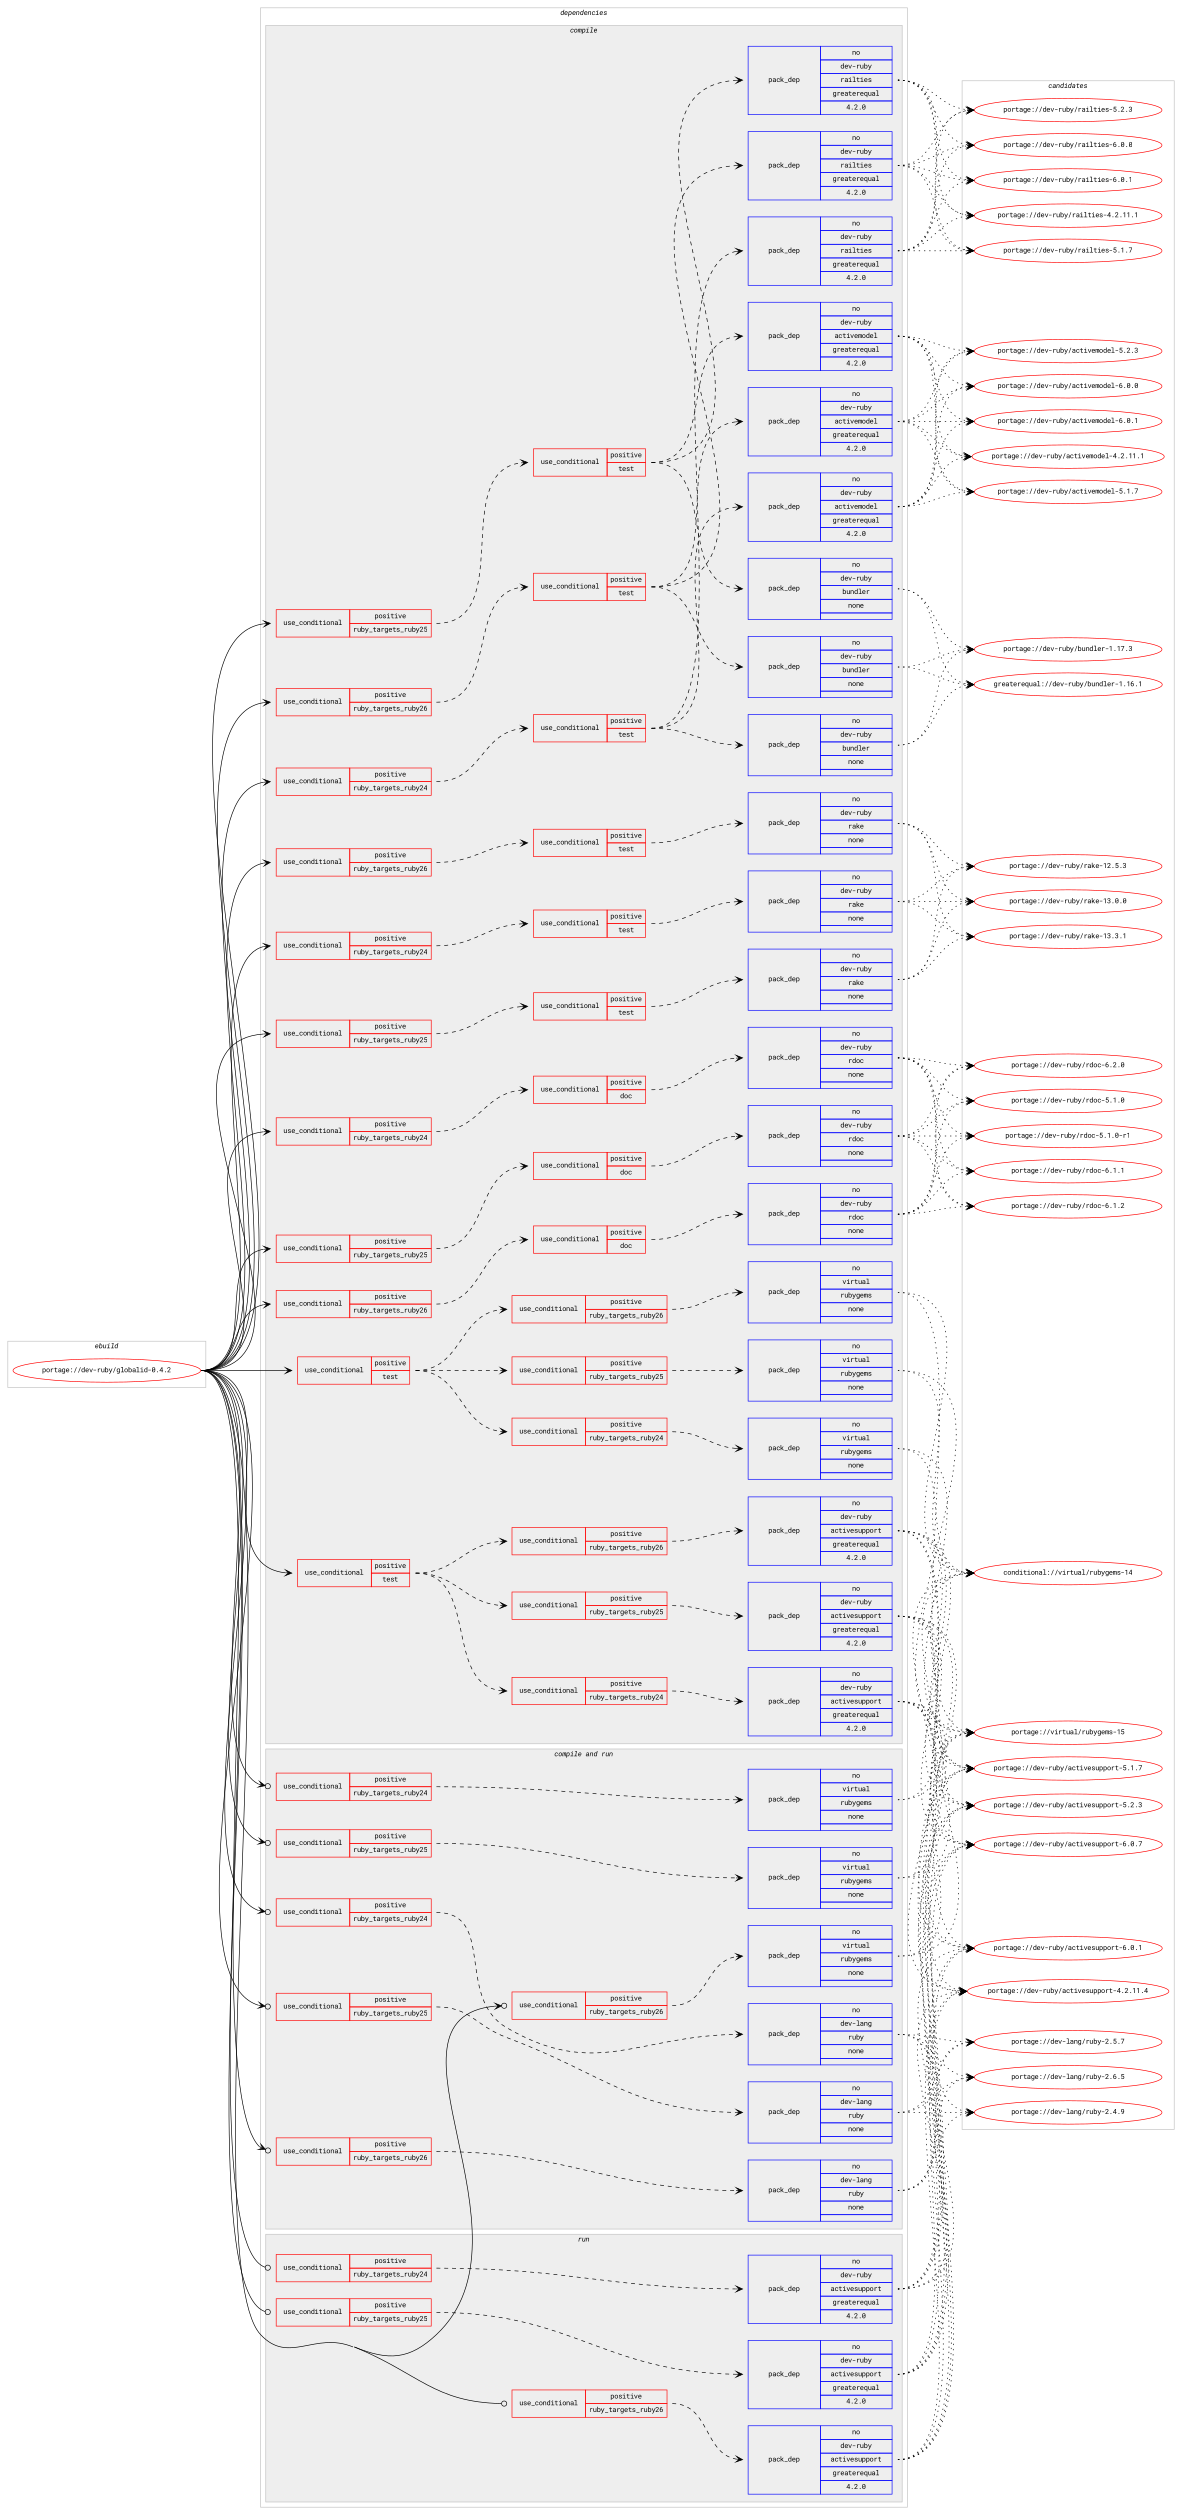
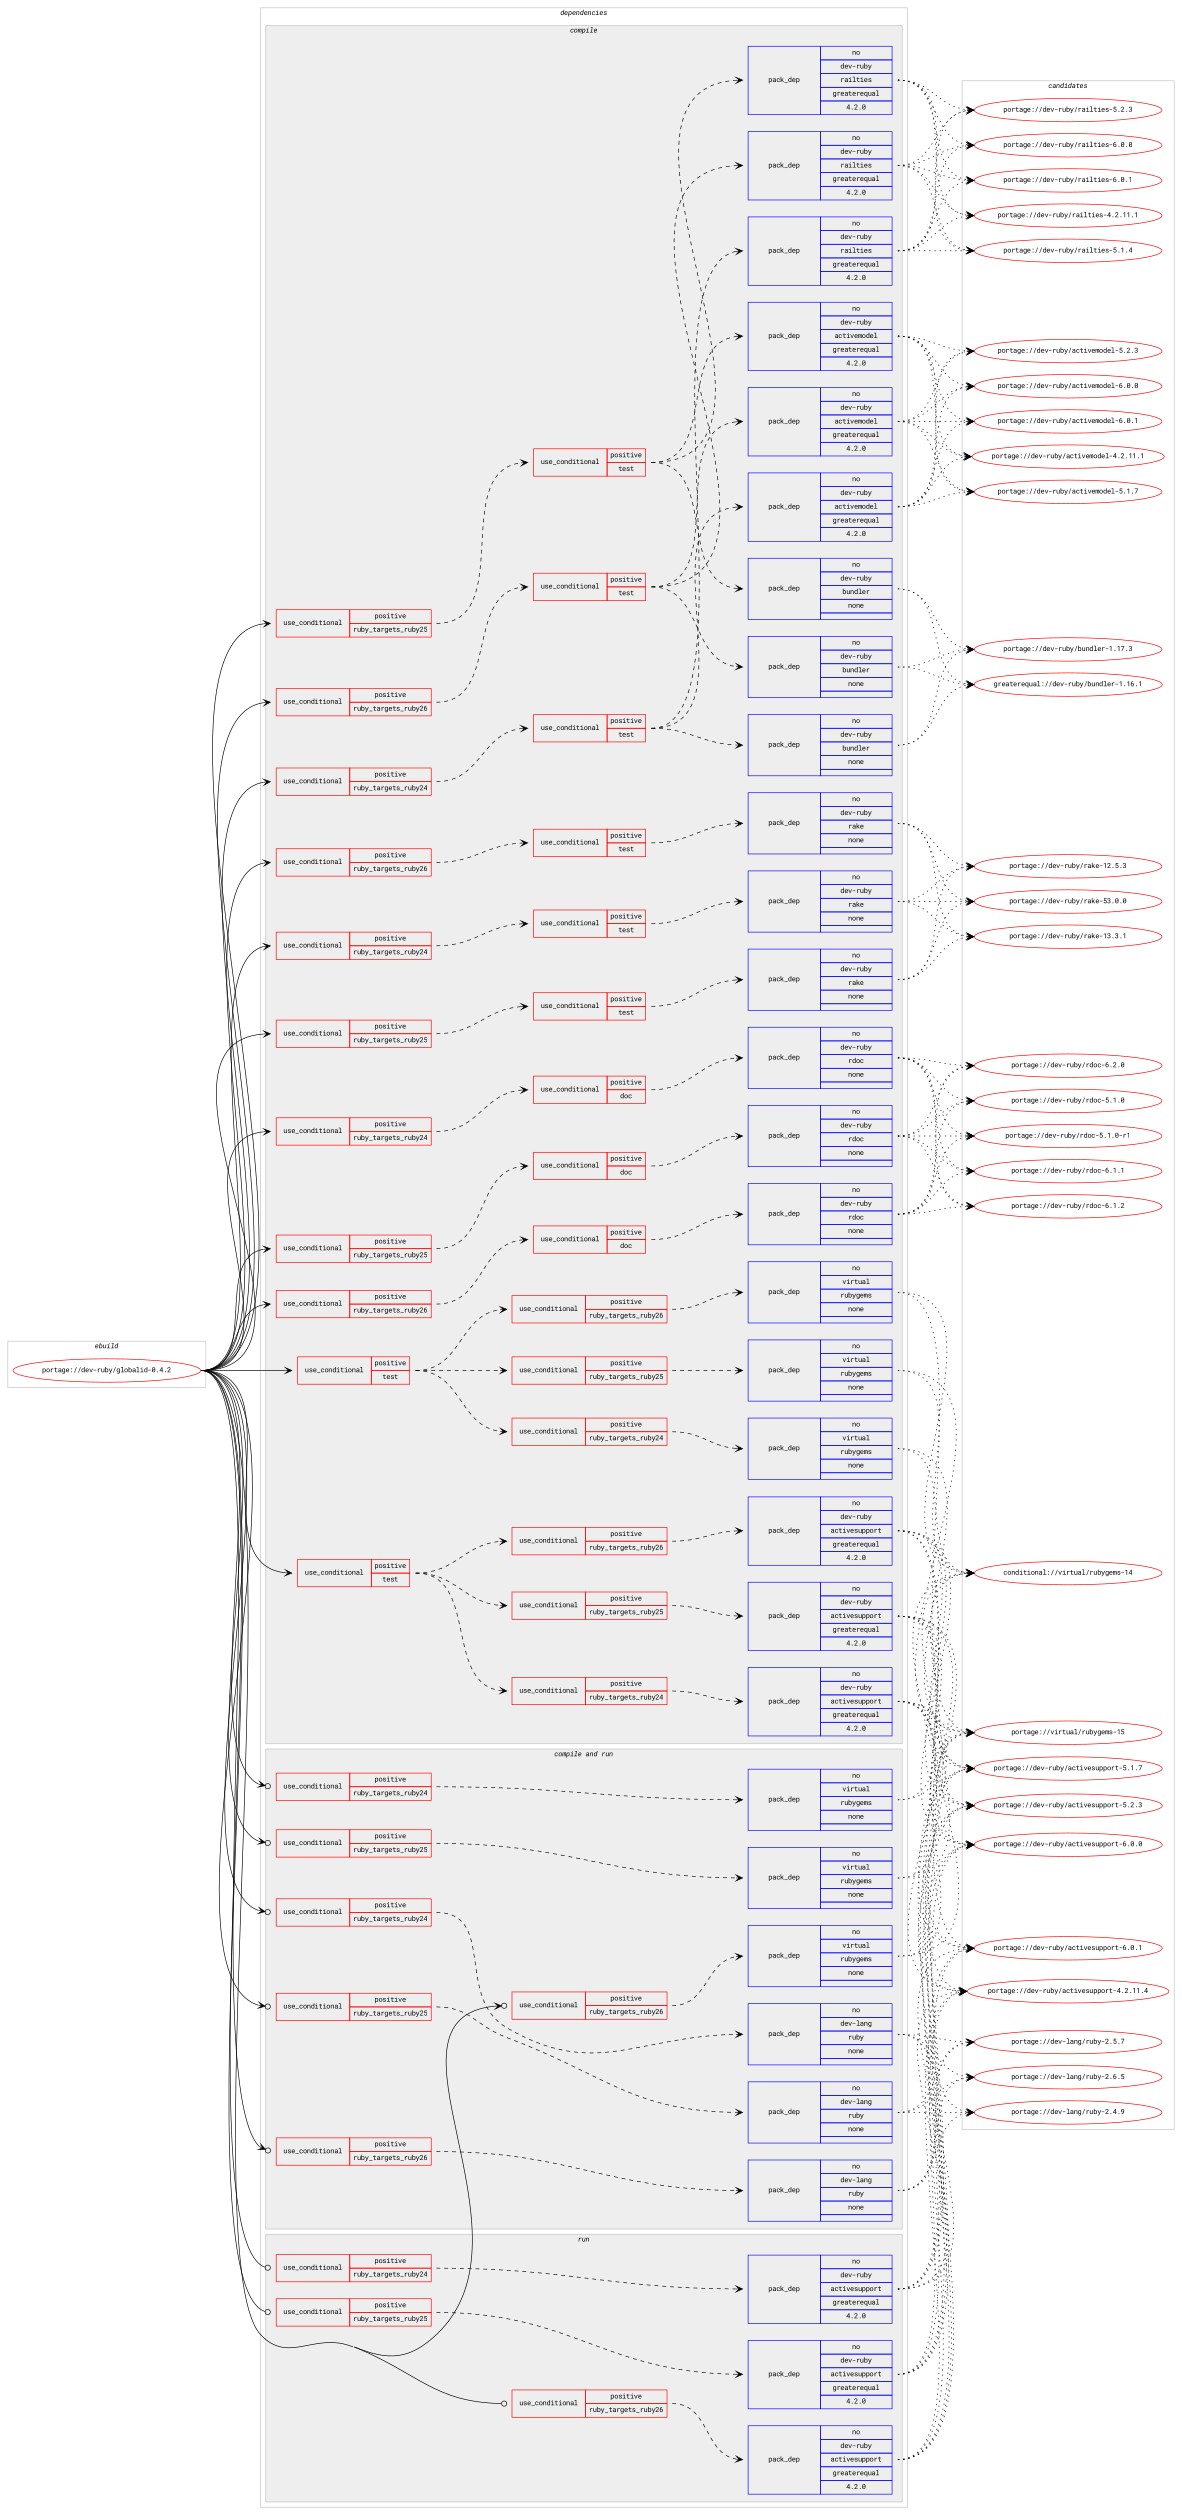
(1068, 251) -> (1068, 251)
(1068, 902) -> (1068, 902)
(1068, 1845) -> (1068, 1845)
